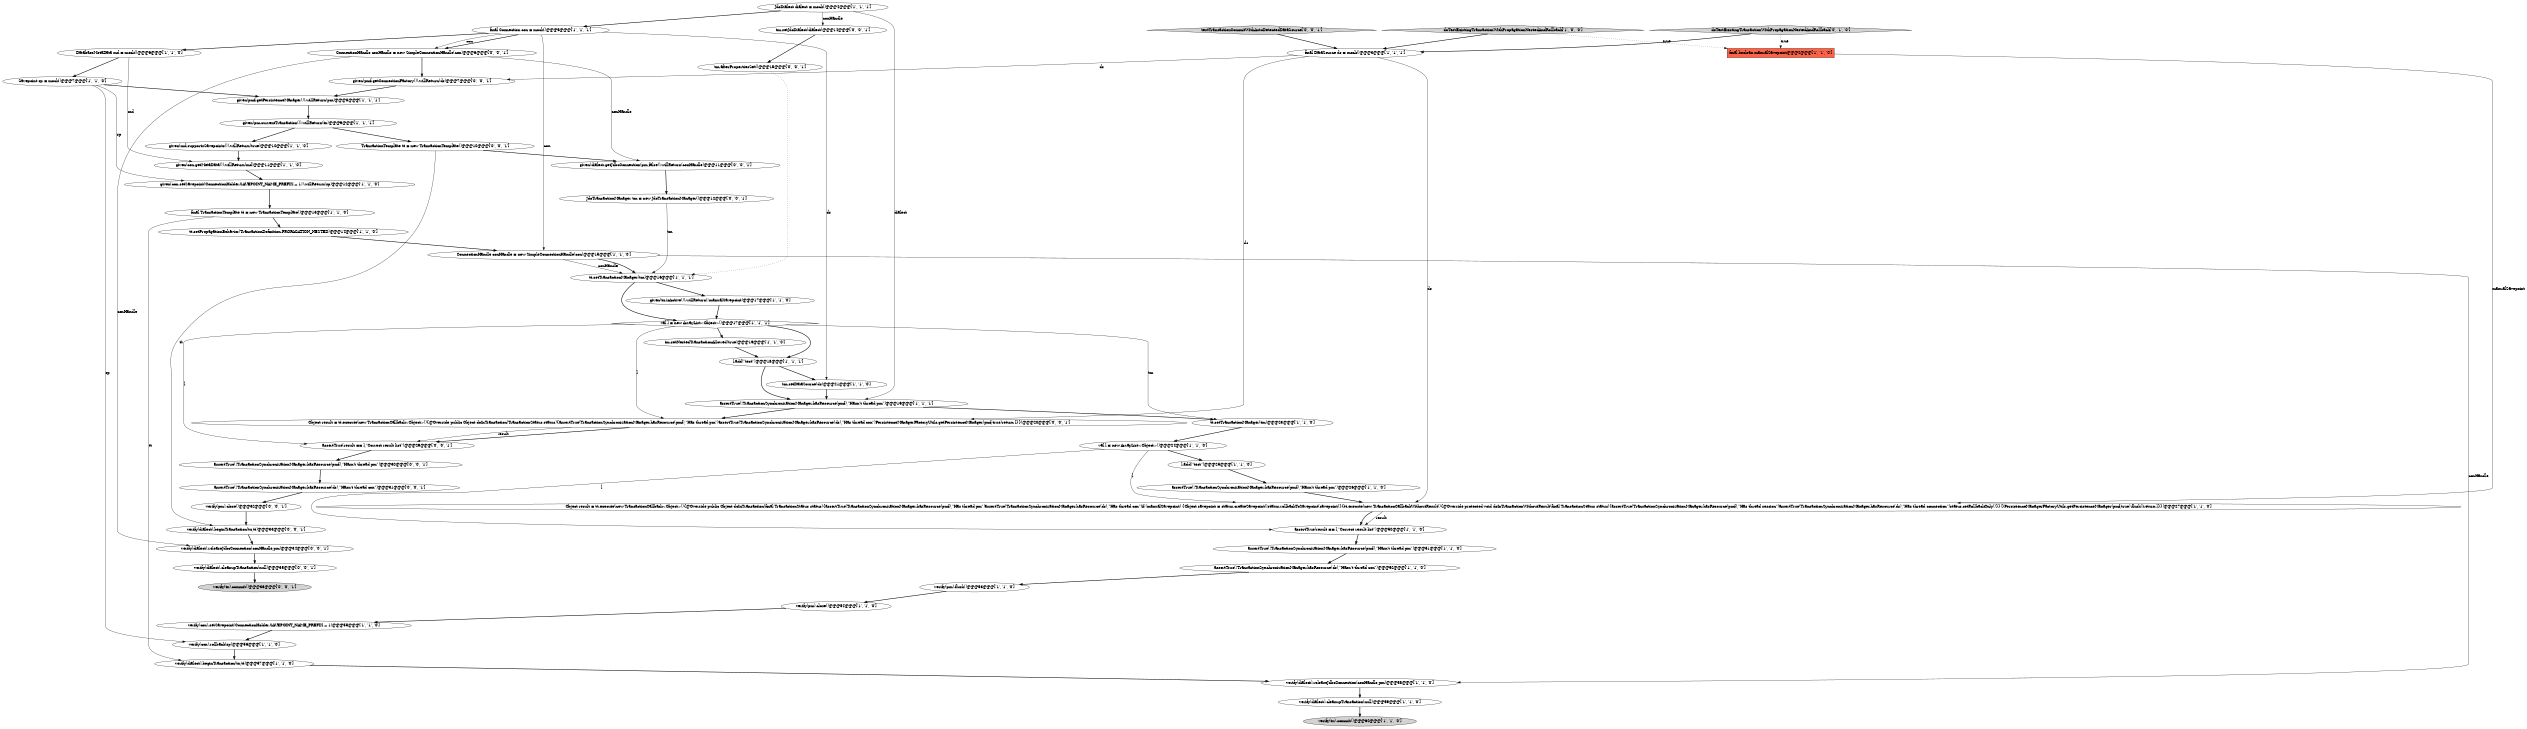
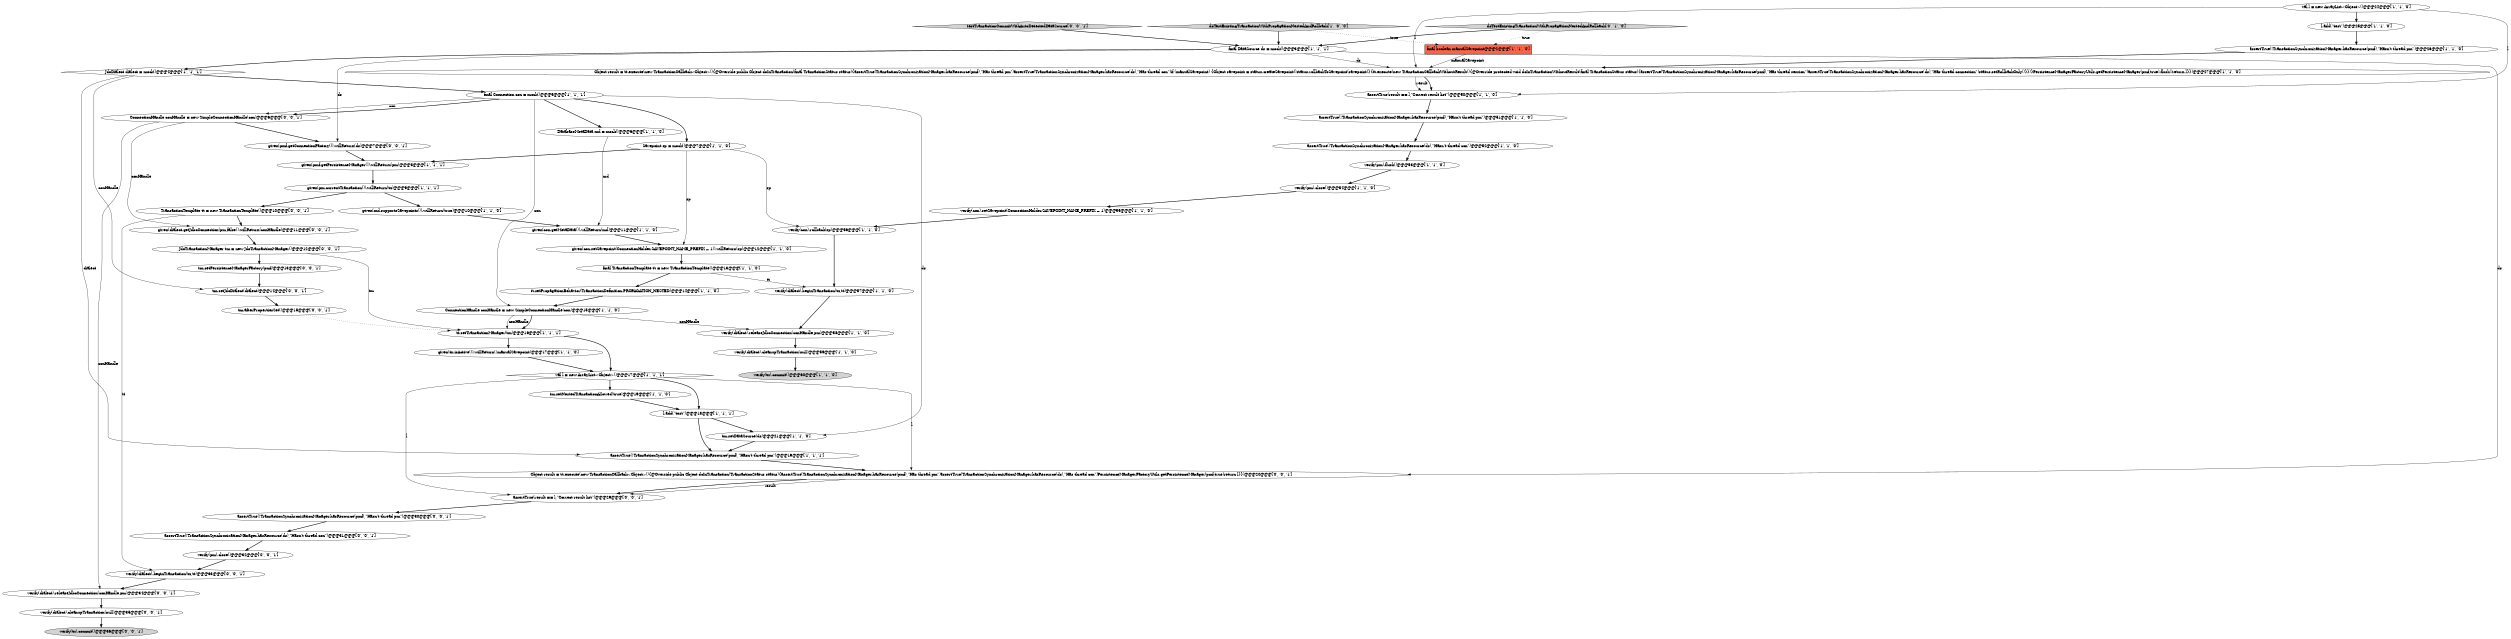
(823, 7) -> (153, 72)
none -> (545, 54)
(97, 67) -> (636, 109)
none -> (259, 269)
(1262, 423) -> none
